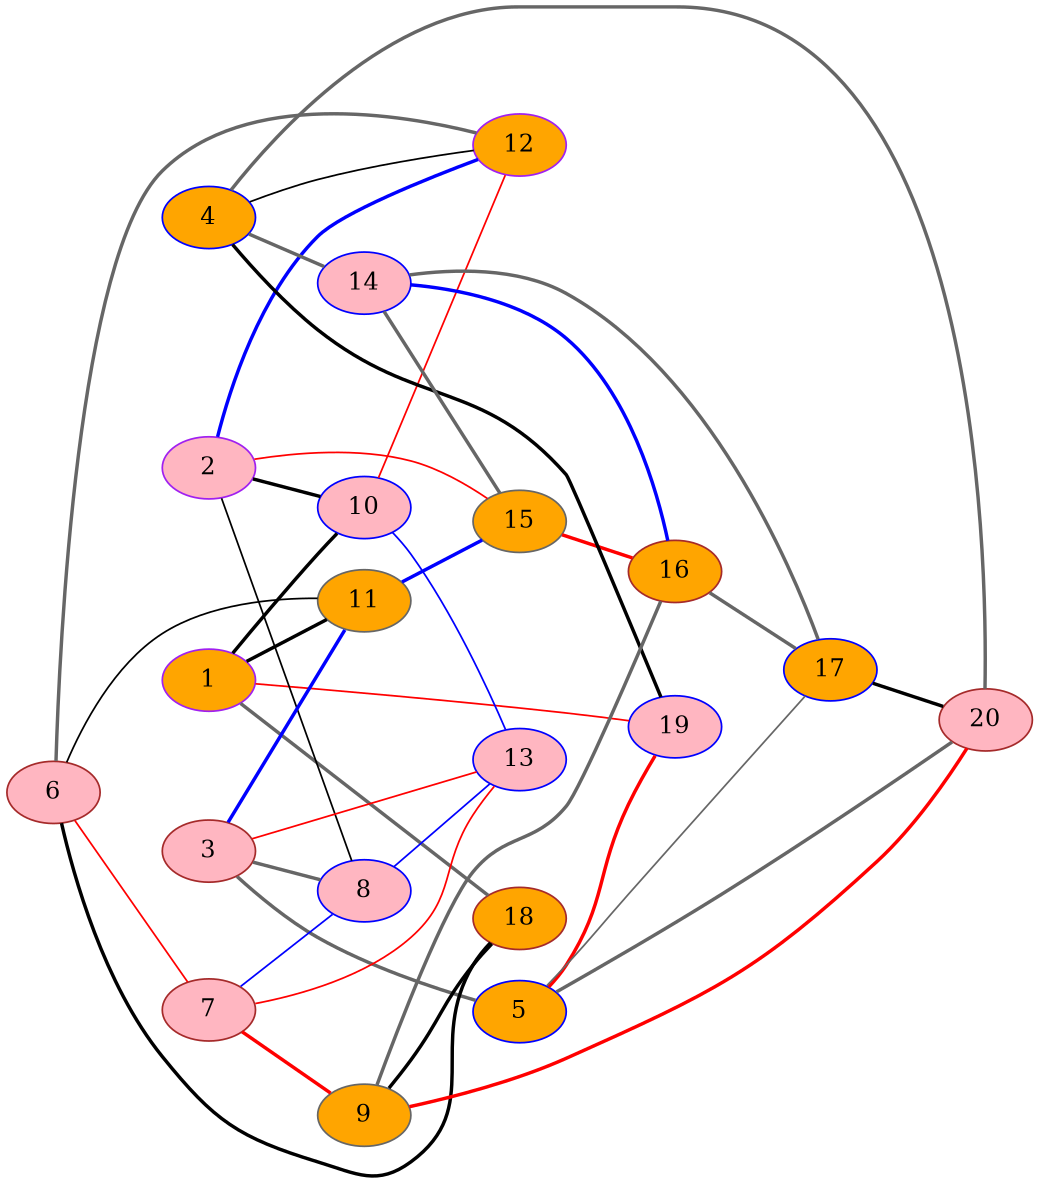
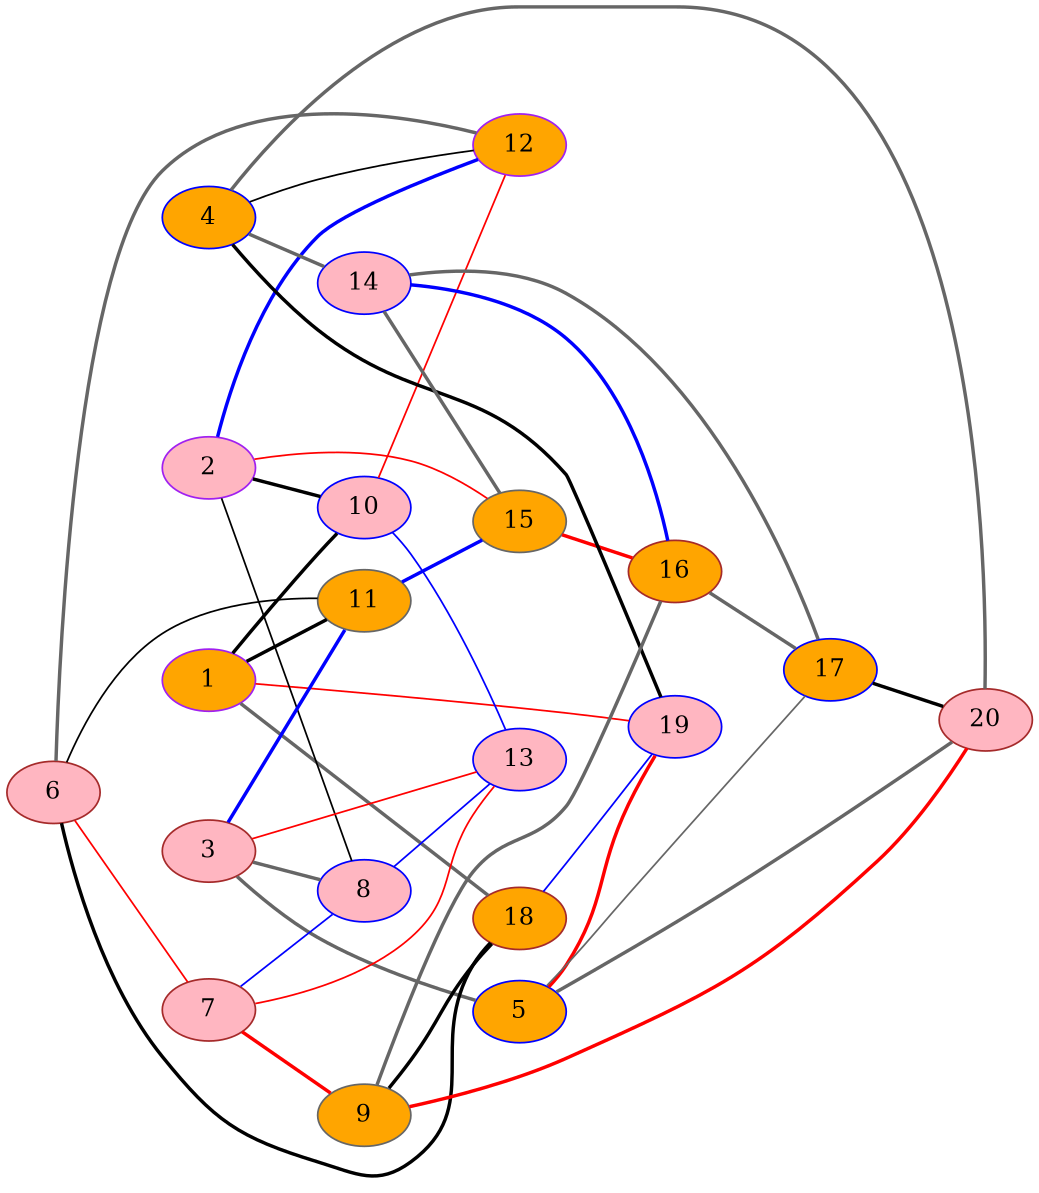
none -> (598, 823)
